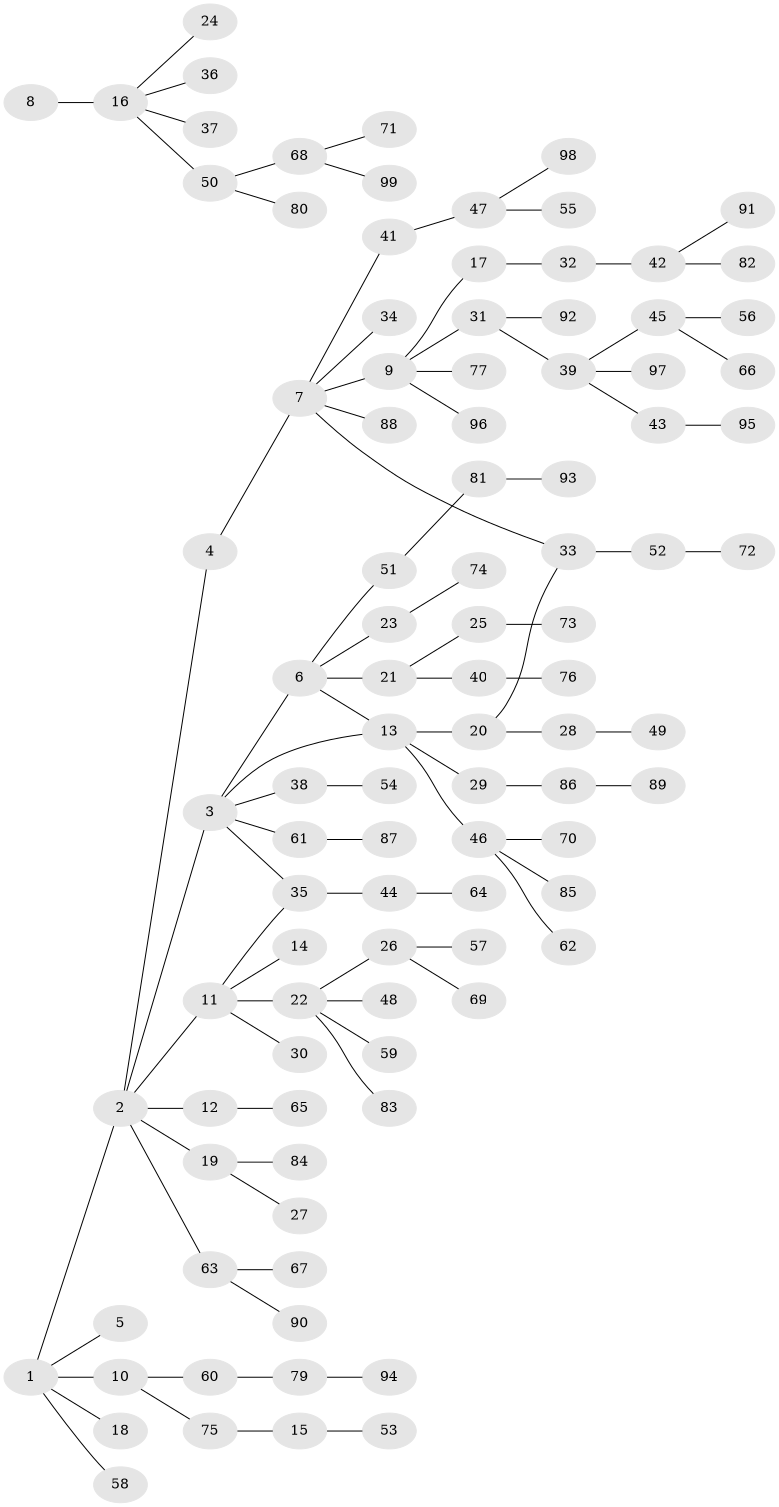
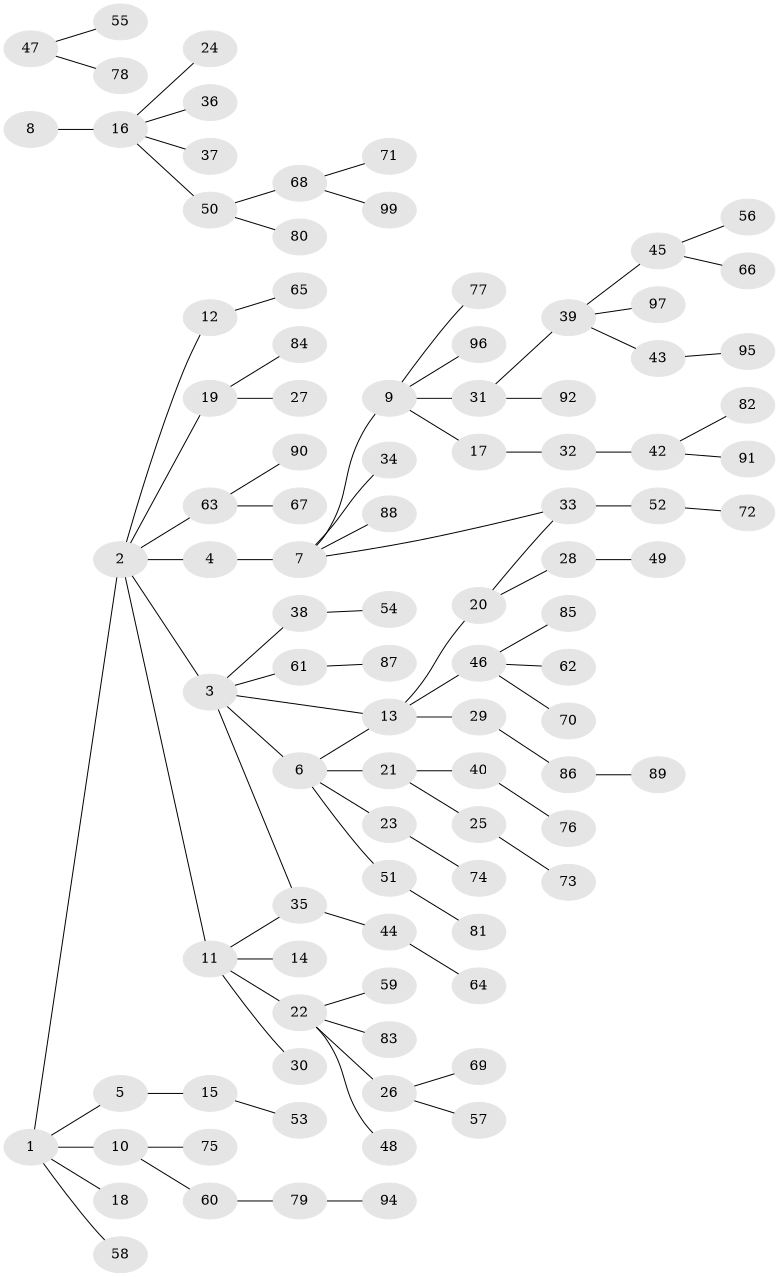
(569, 156) -> (120, 76)
(389, 237) -> none
(569, 479) -> none
(255, 1431) -> (165, 1093)
